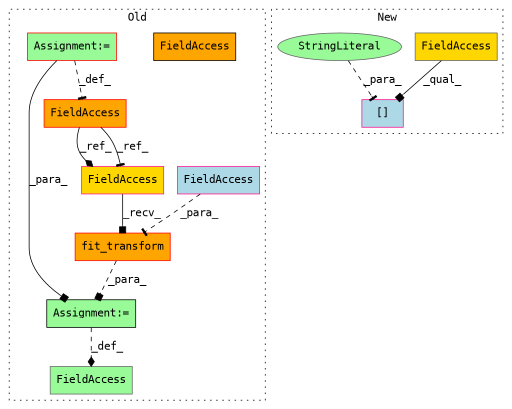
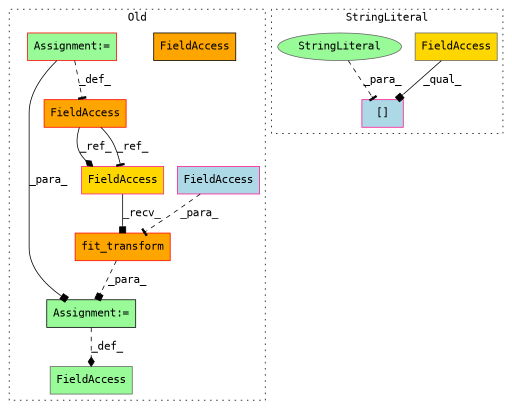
(387, 18) -> (387, 18)
